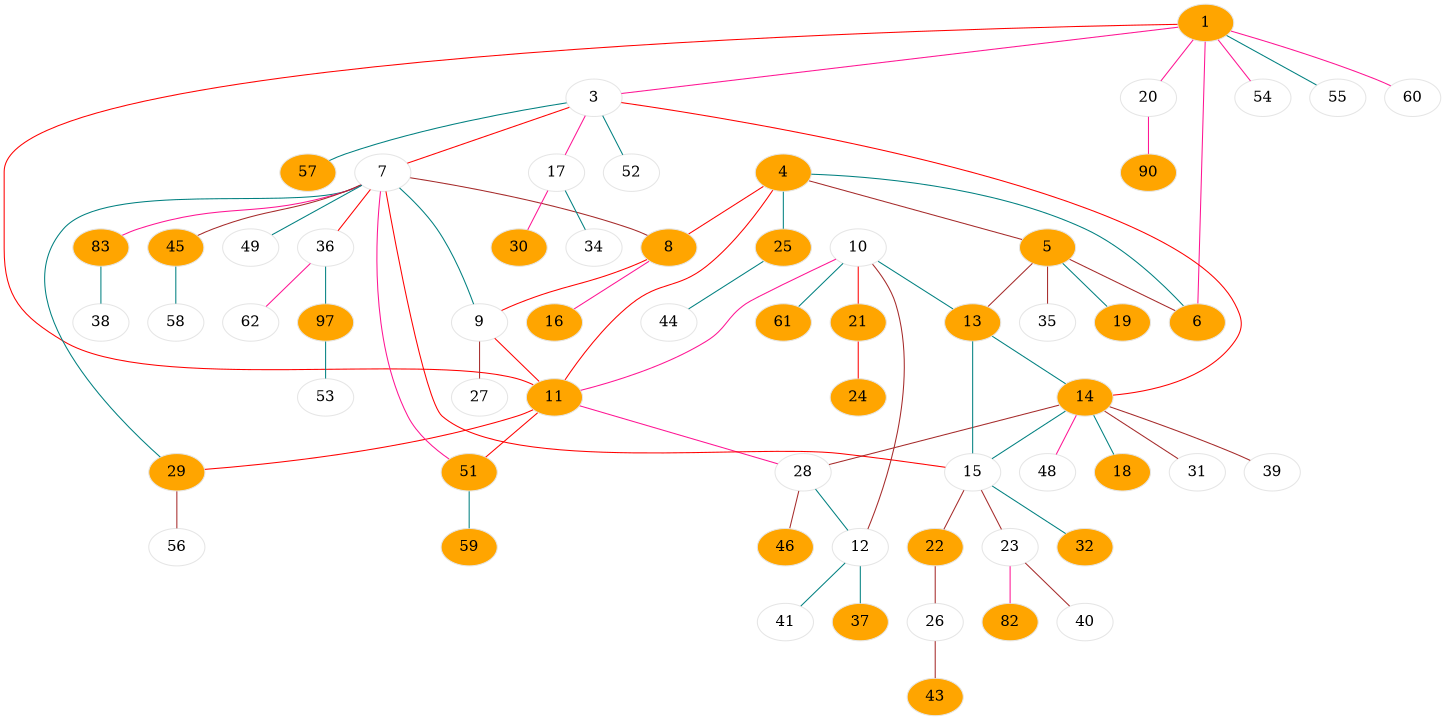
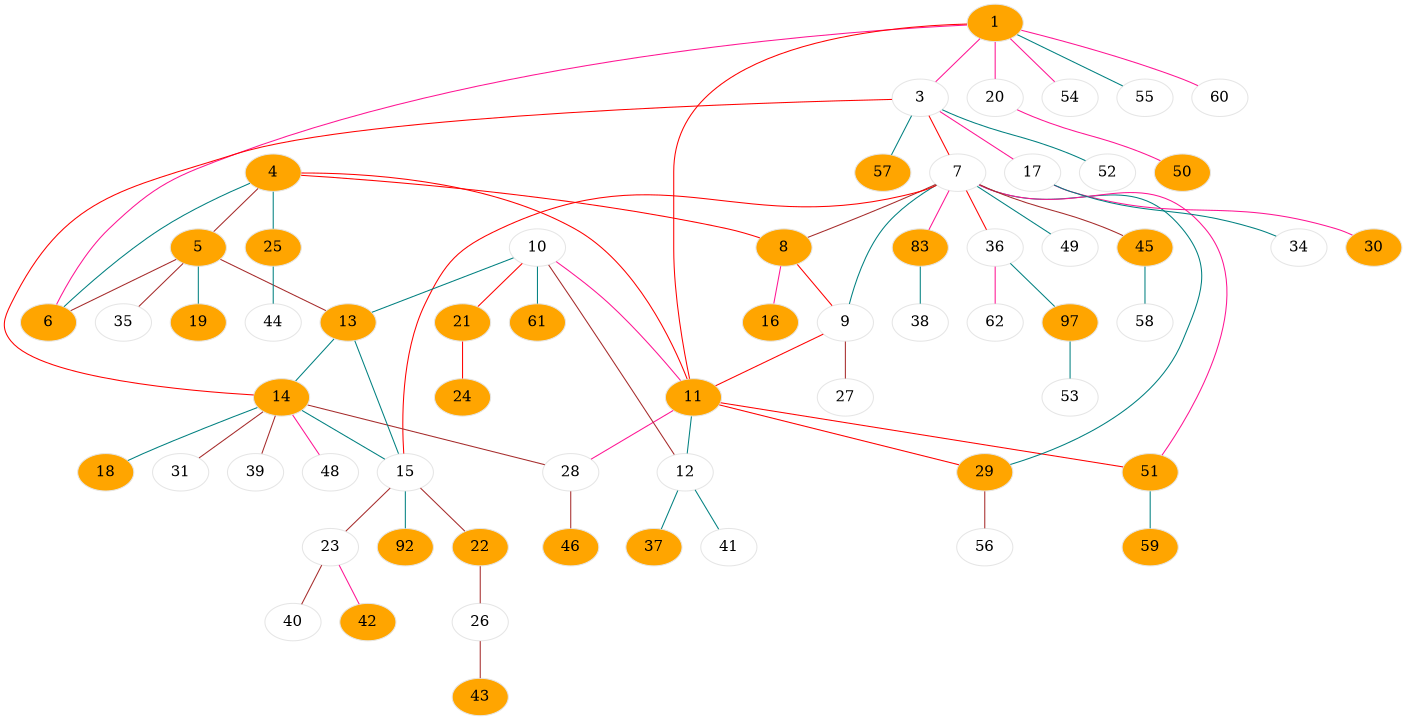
(1148, 173) -> (1182, 173)
(832, 510) -> (689, 435)
(1085, 547) -> (405, 547)
(1010, 622) -> (368, 622)
